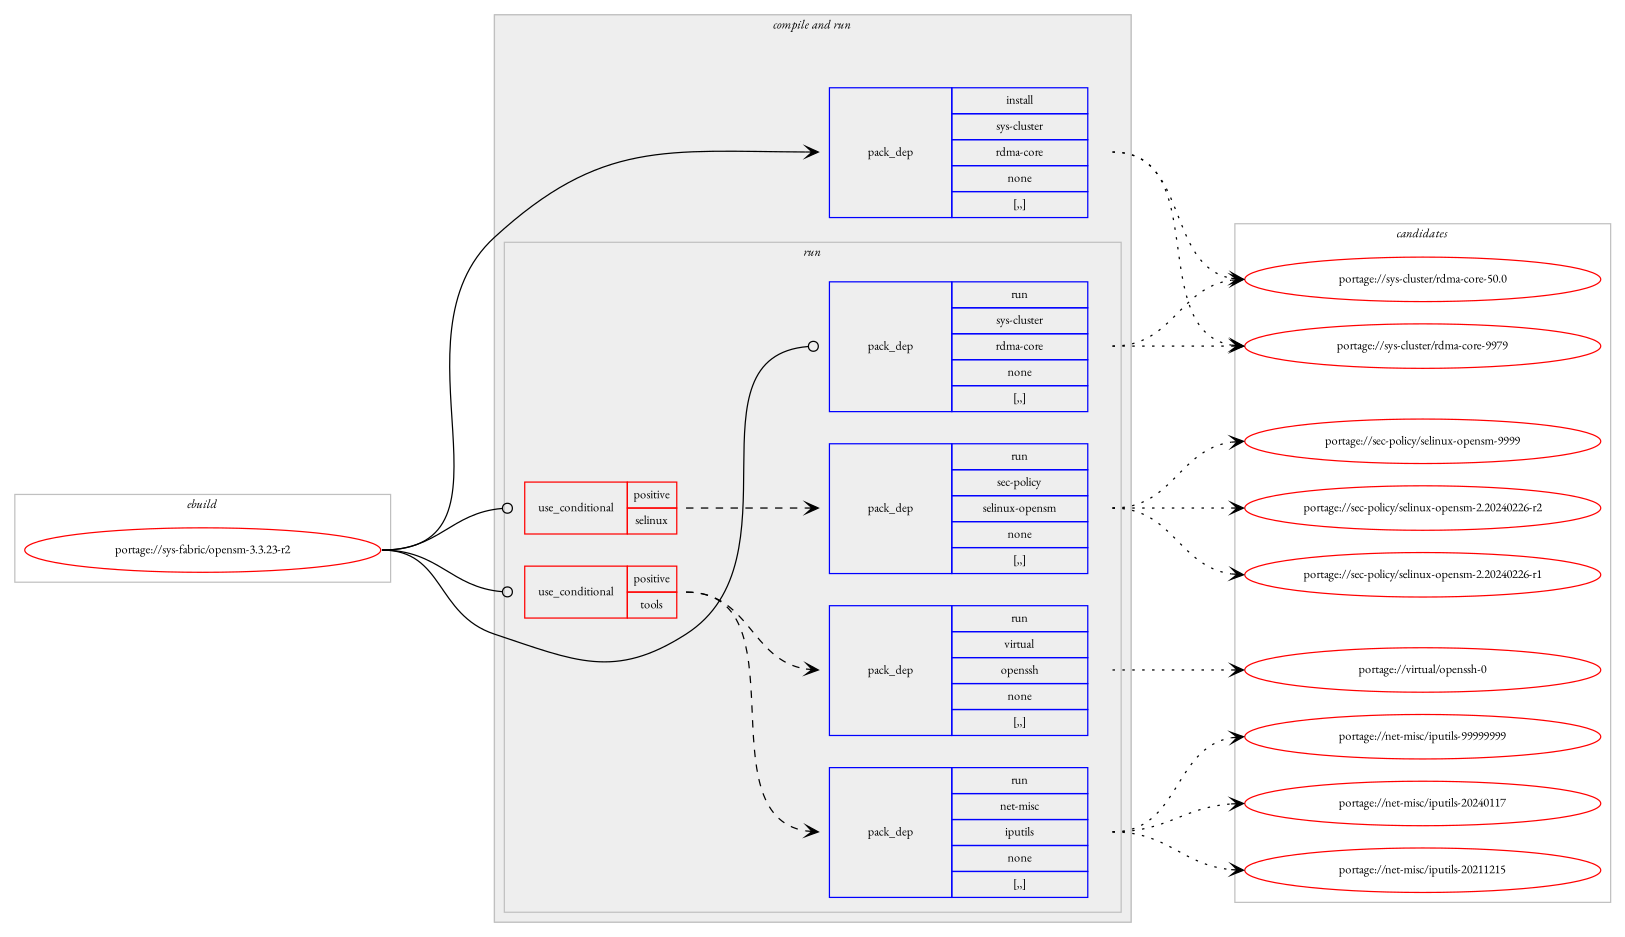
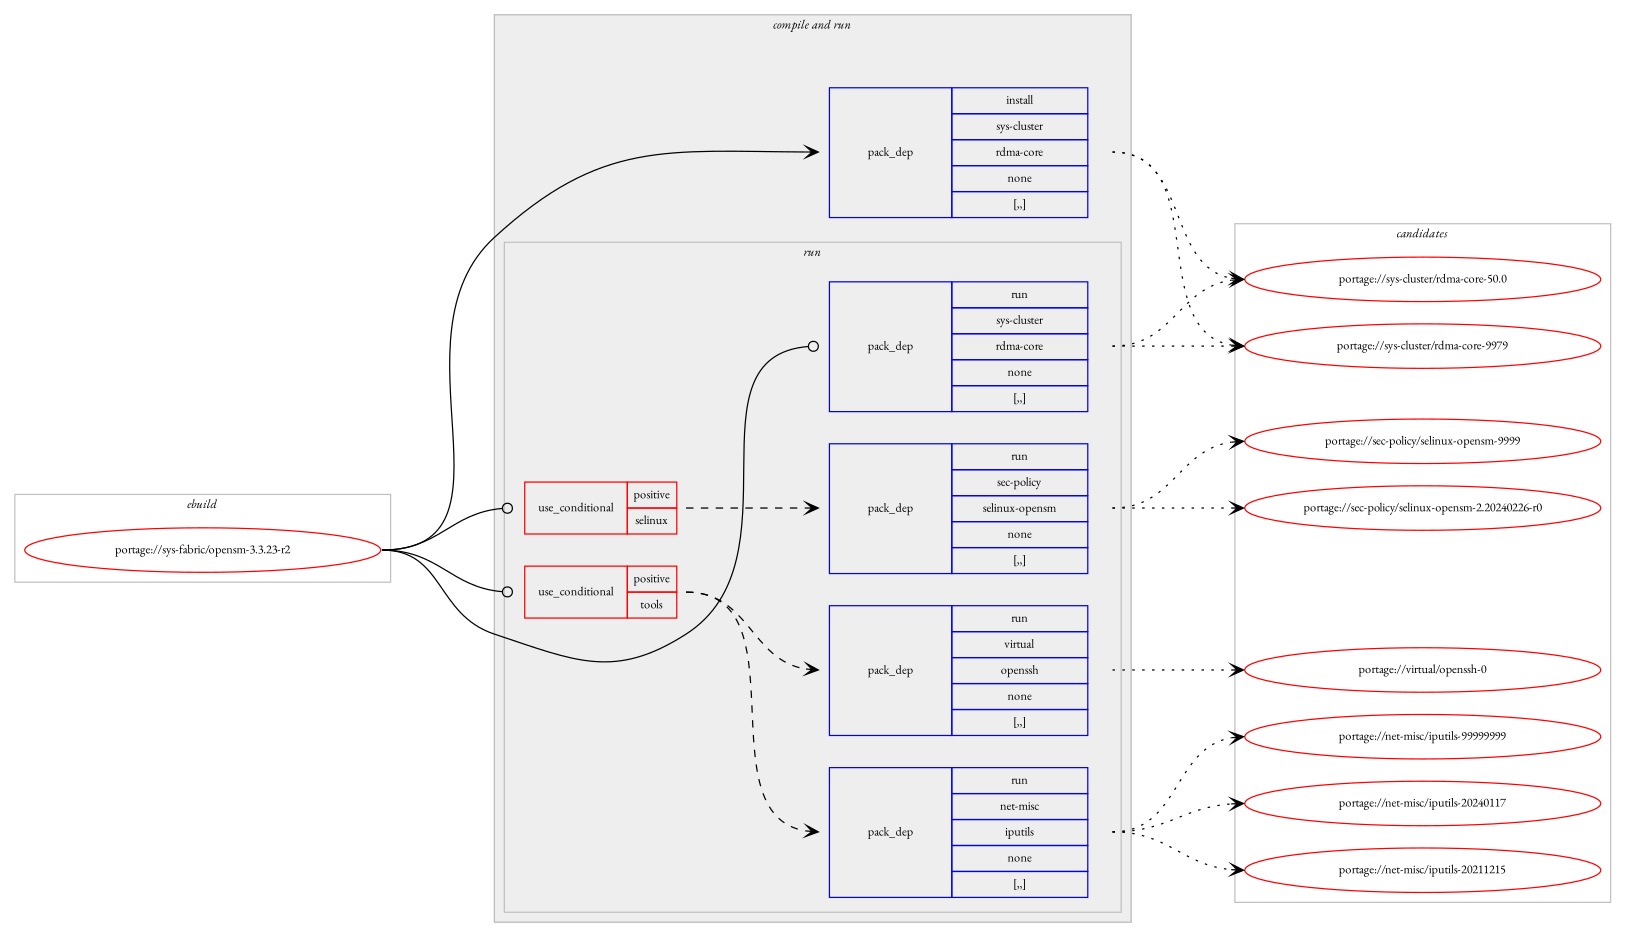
(1423, 508) -> (1423, 508)
(1423, 575) -> none
